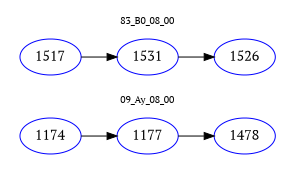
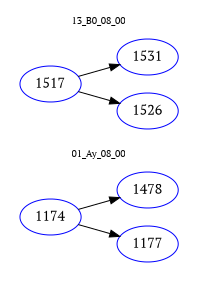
(148, 22) -> (99, 22)
(191, 57) -> (94, 96)
(148, 100) -> (99, 154)
(191, 136) -> (94, 205)
